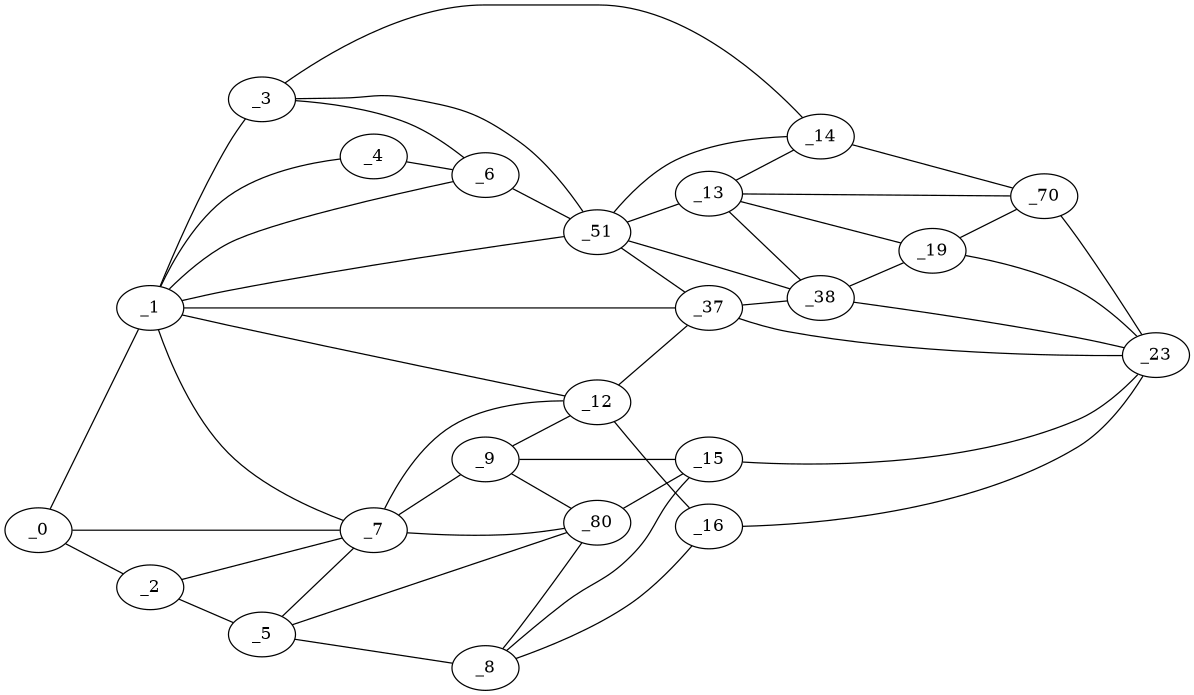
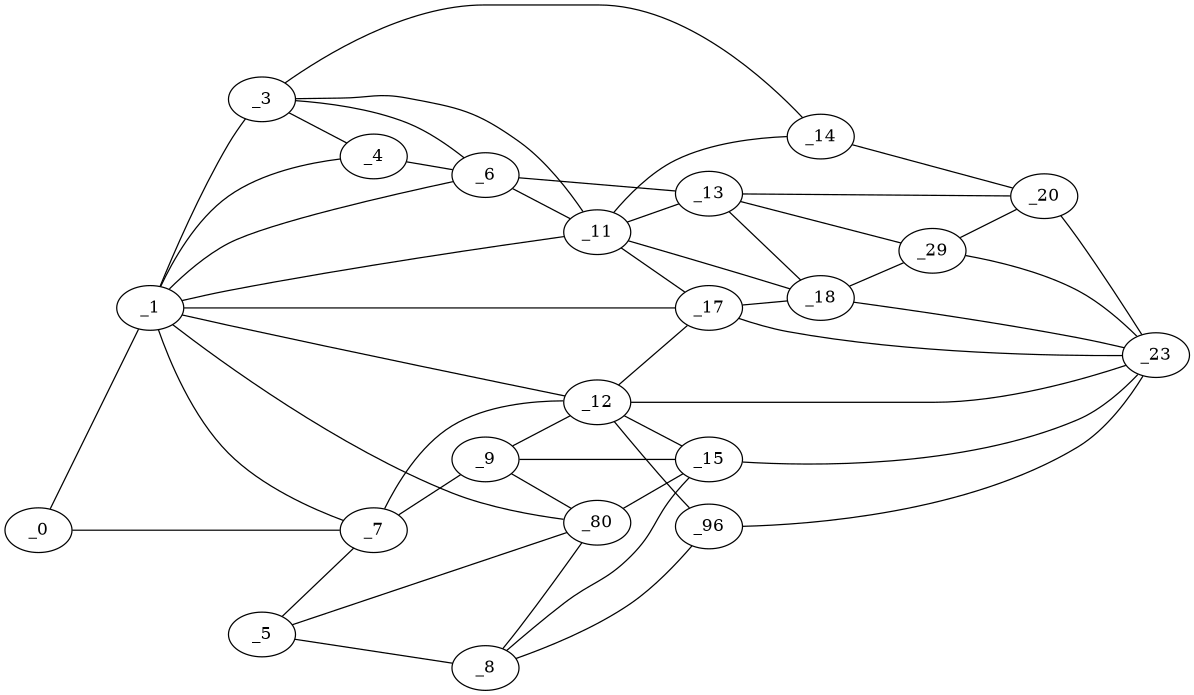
none -> (318, 128)
(765, 165) -> (597, 184)
(1044, 196) -> (1044, 196)
(597, 232) -> (597, 232)
(932, 251) -> (932, 251)
(821, 298) -> (821, 298)
(709, 308) -> (709, 308)
none -> (881, 402)
none -> (653, 431)
(709, 526) -> (709, 526)
(486, 535) -> (357, 447)
(150, 587) -> none
